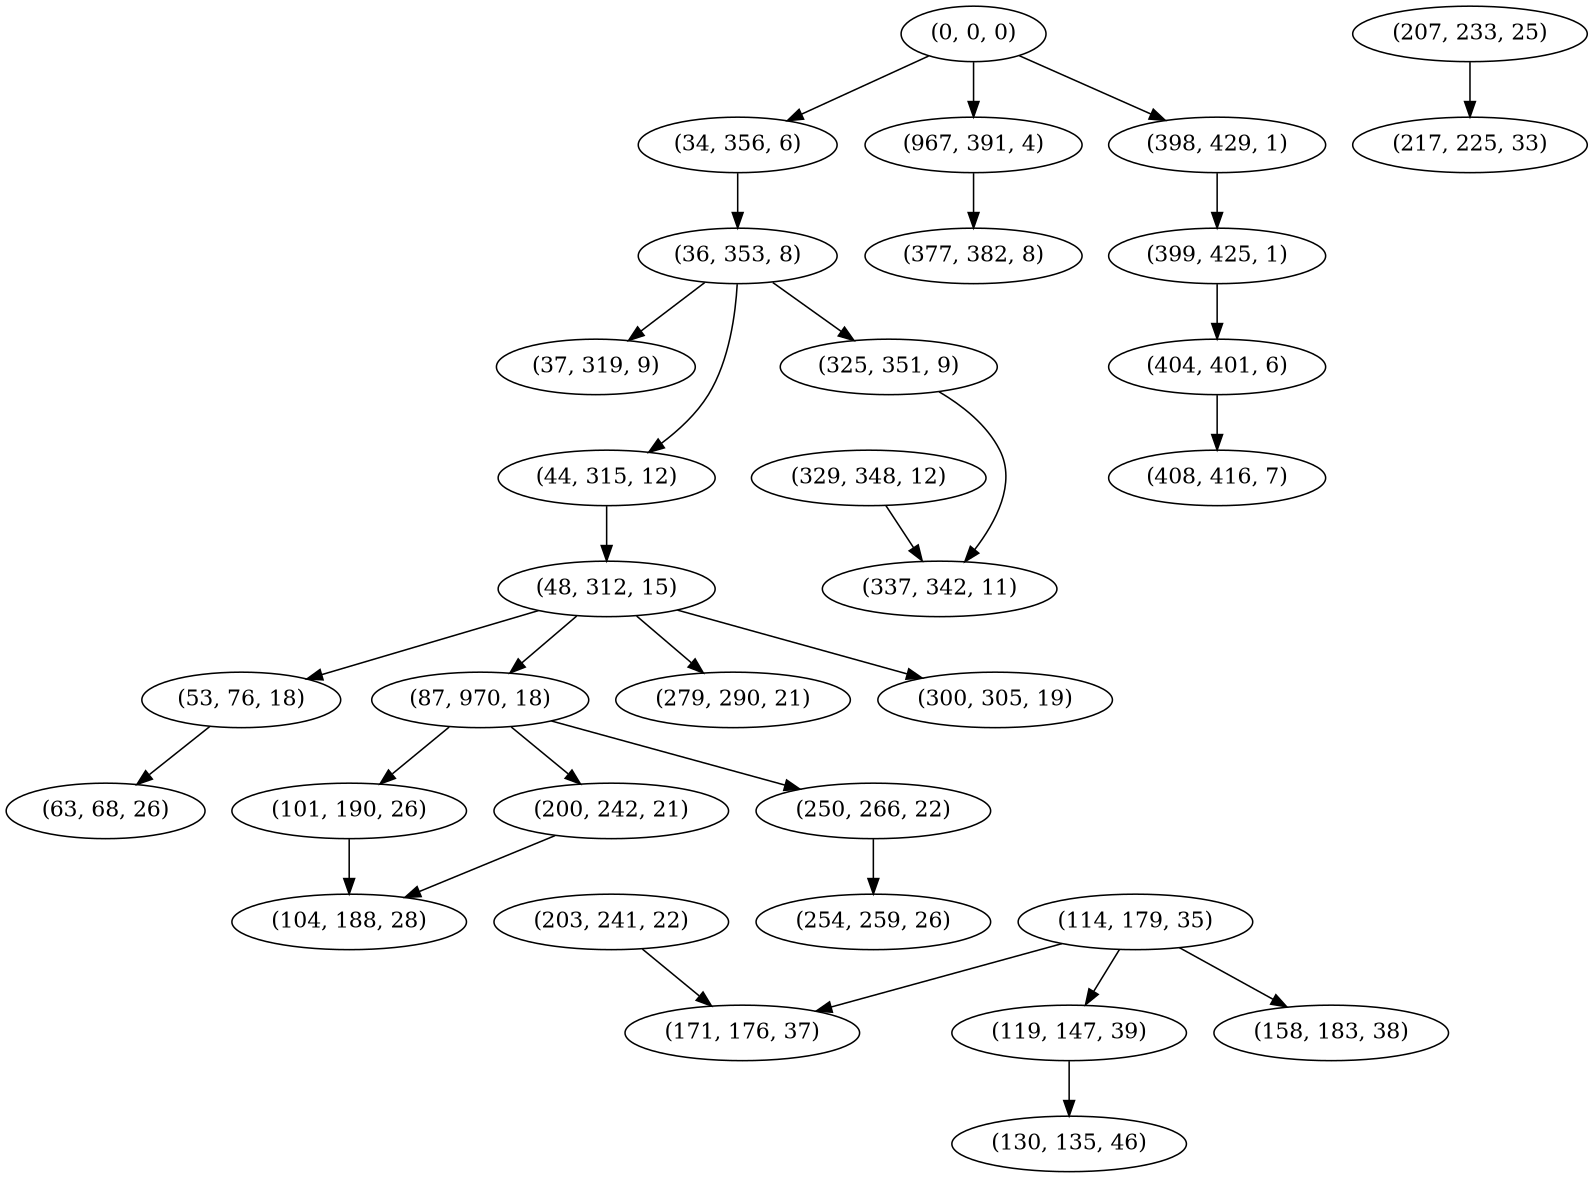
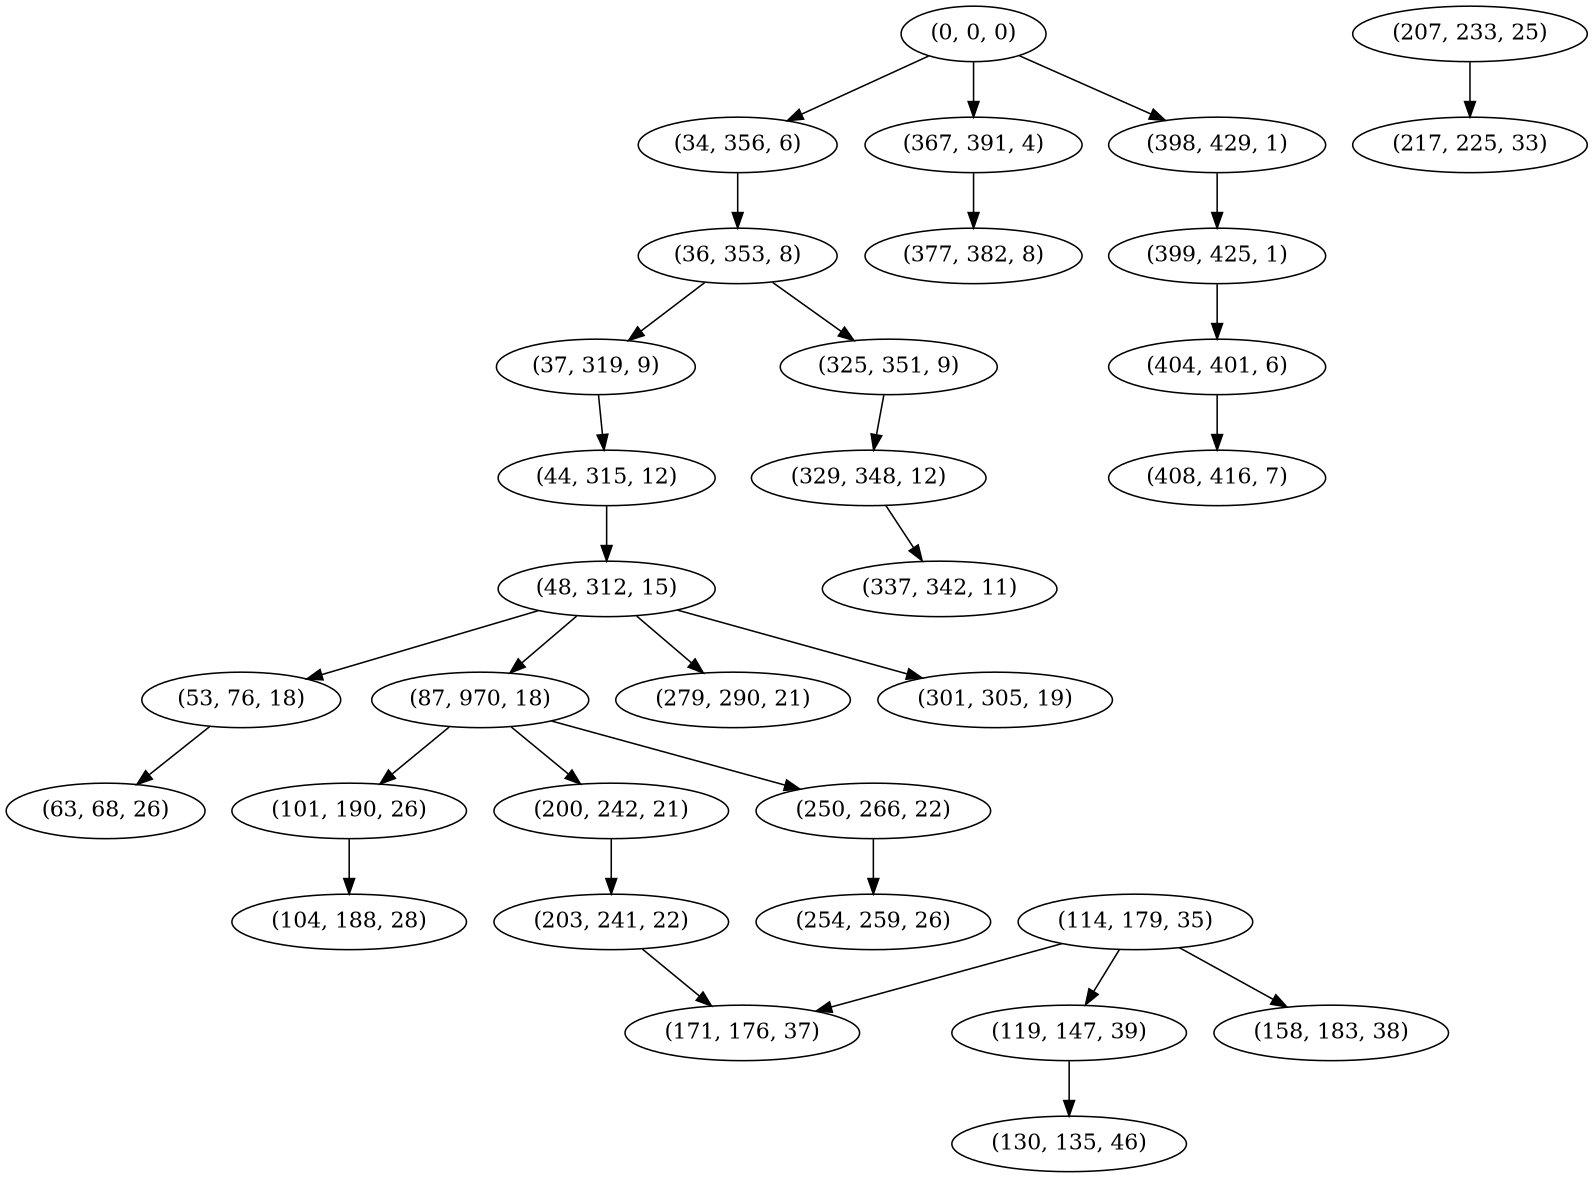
(974, 145) -> (974, 145)
(719, 374) -> (600, 415)
(1004, 461) -> (880, 415)
(995, 700) -> (995, 700)
(487, 864) -> (611, 859)
